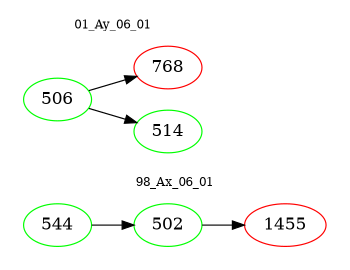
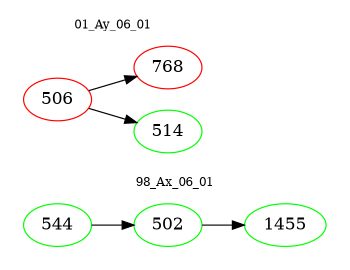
(58, 100) -> (58, 100)
(285, 225) -> (285, 225)
